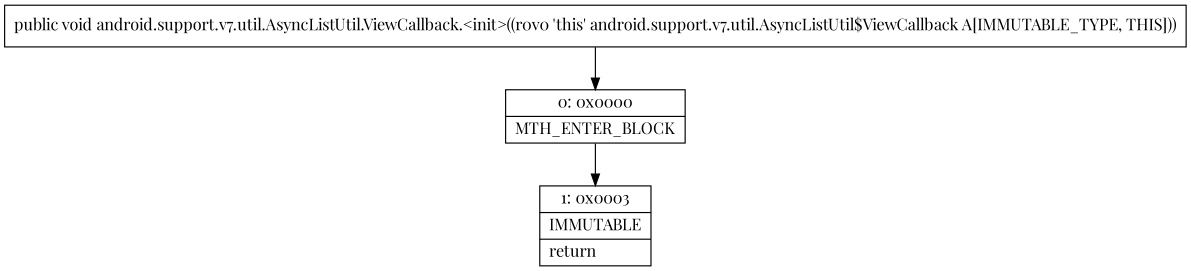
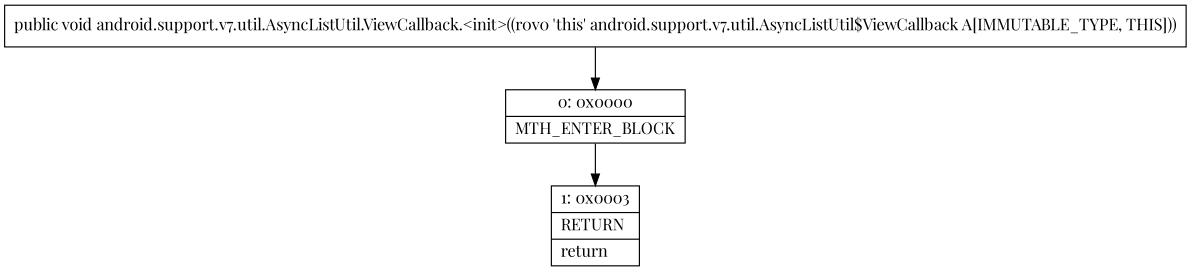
(595, 225) -> (592, 225)
